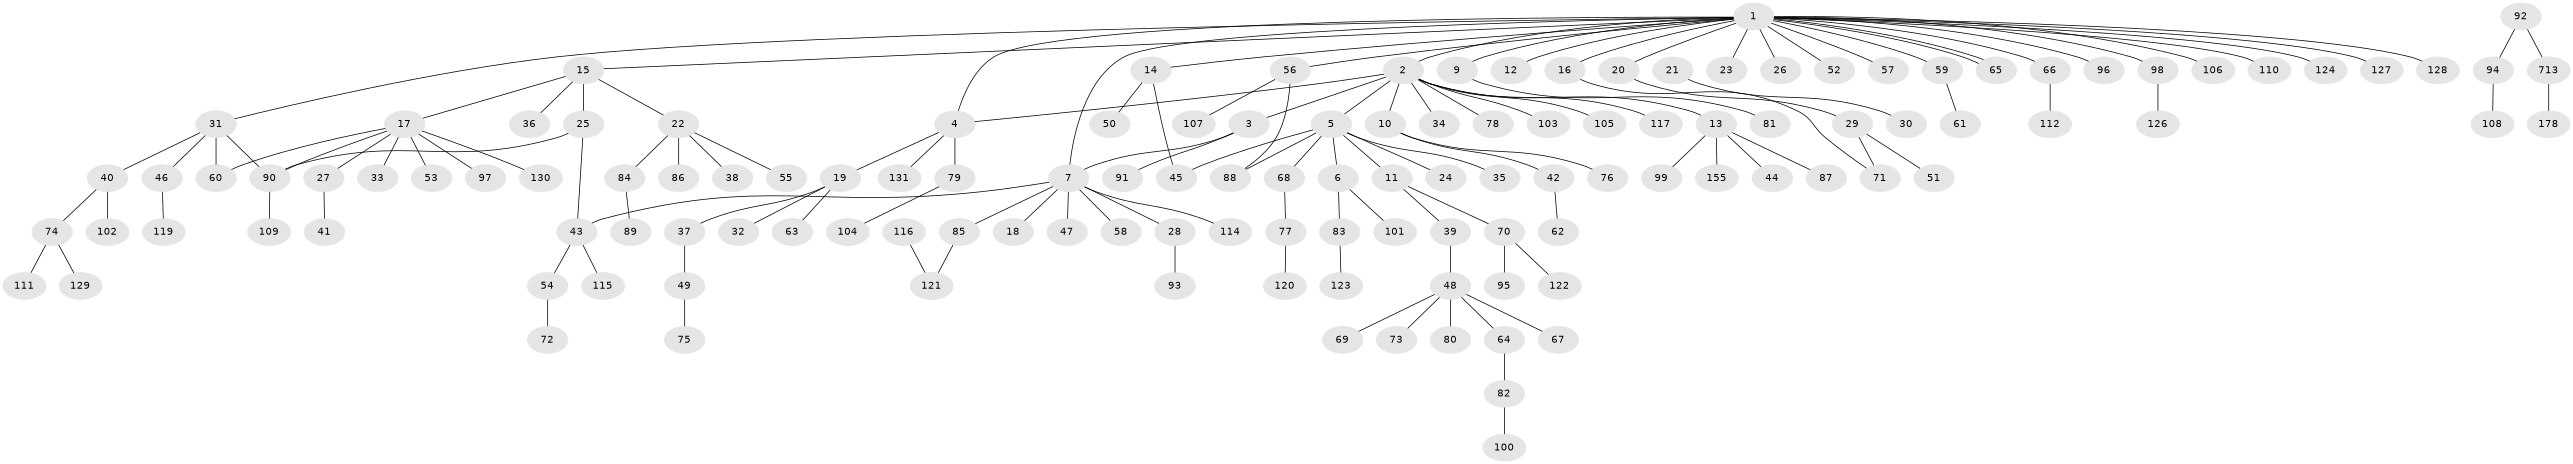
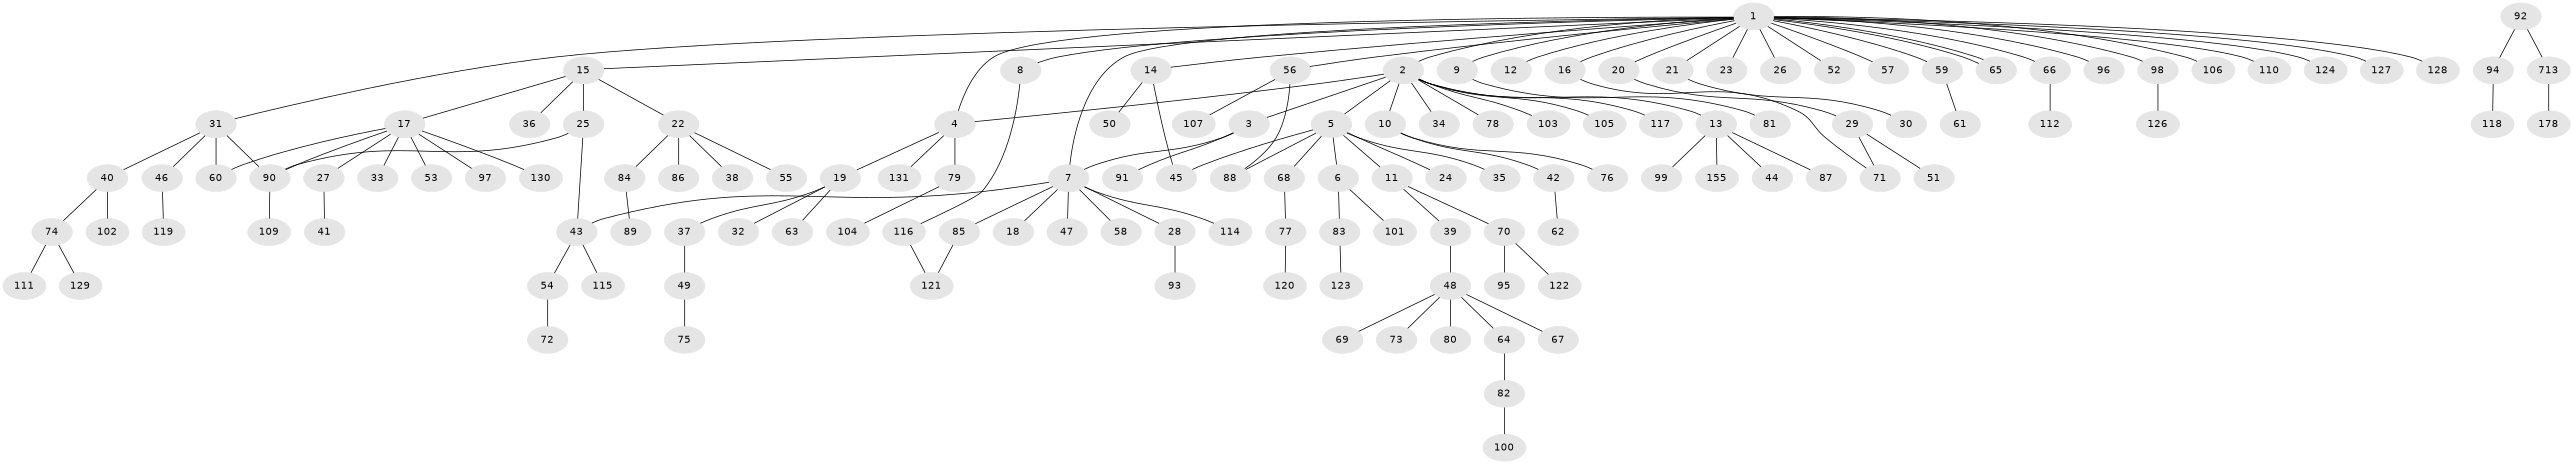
none -> (1713, 43)
none -> (1021, 70)
(2493, 124) -> (2493, 124)
